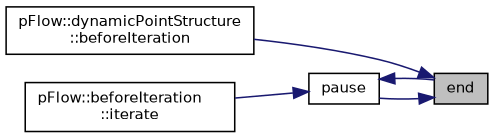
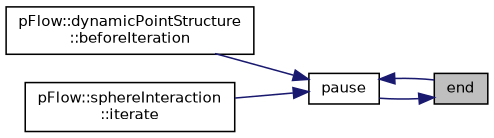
(338, 51) -> (254, 64)
(130, 107) -> (130, 107)
